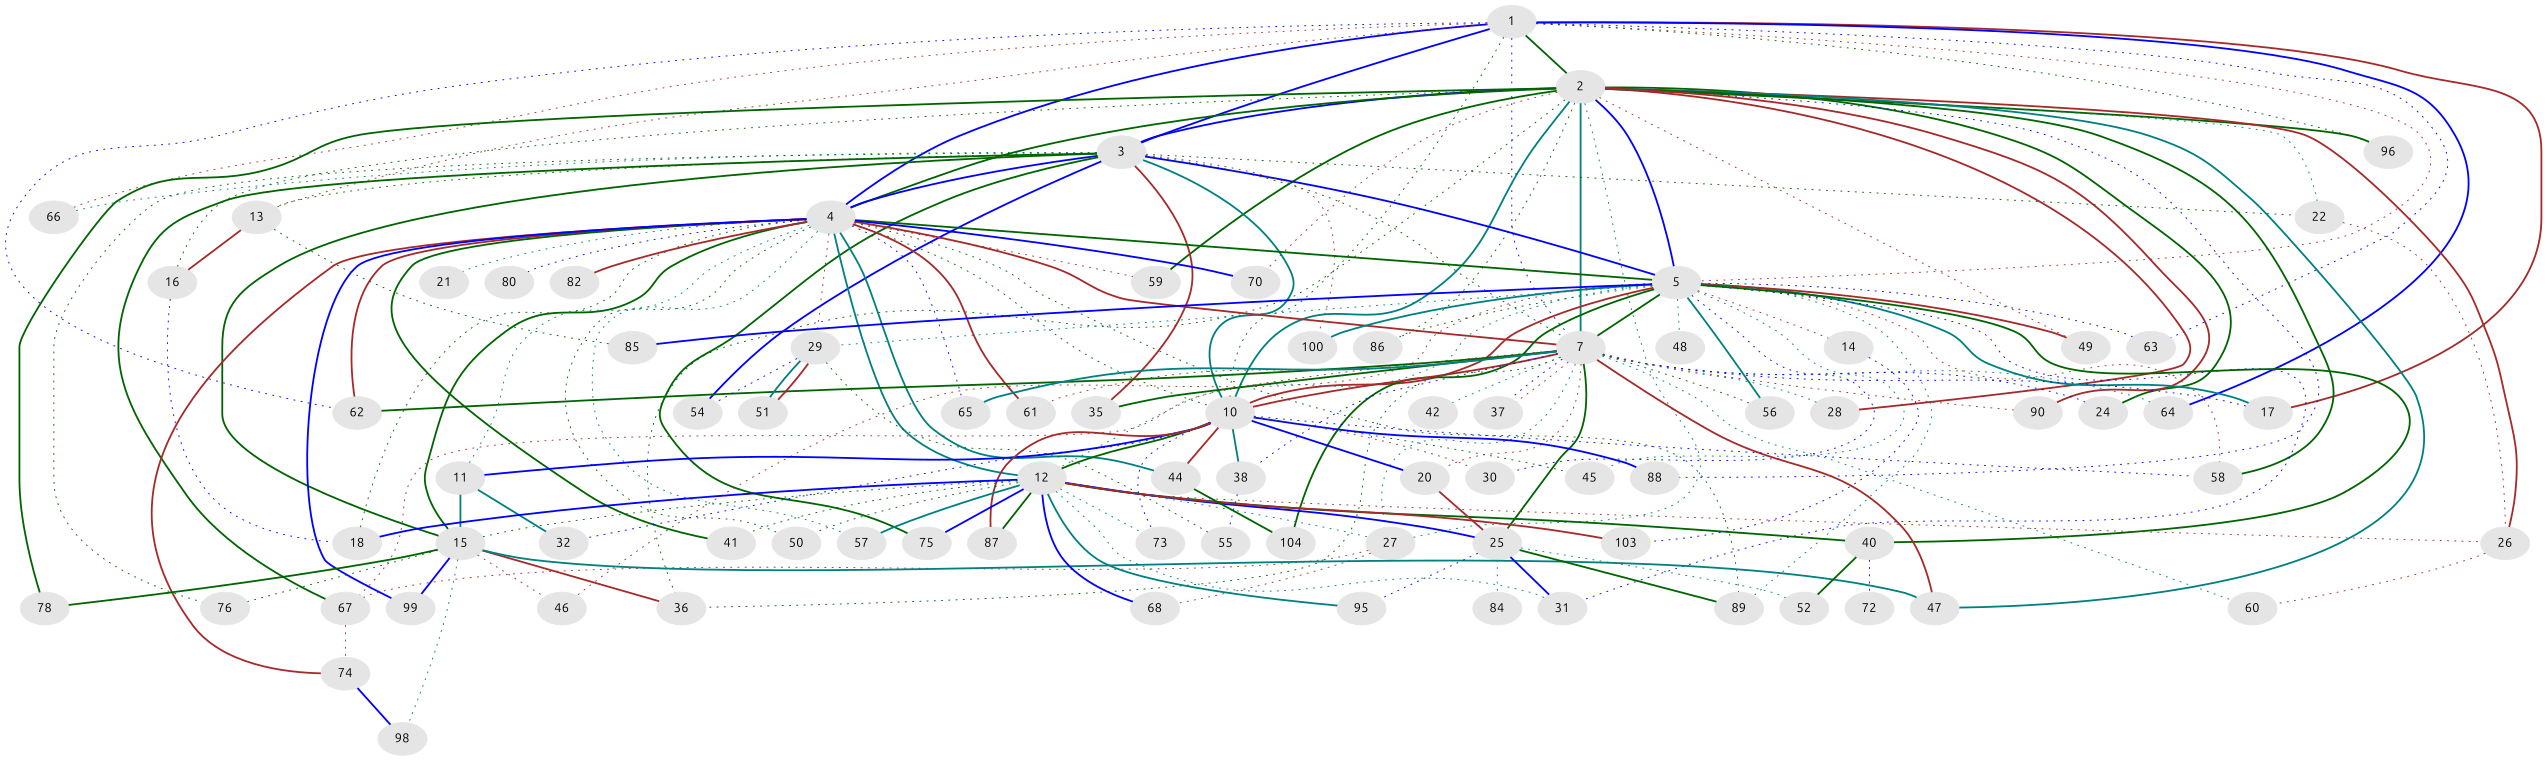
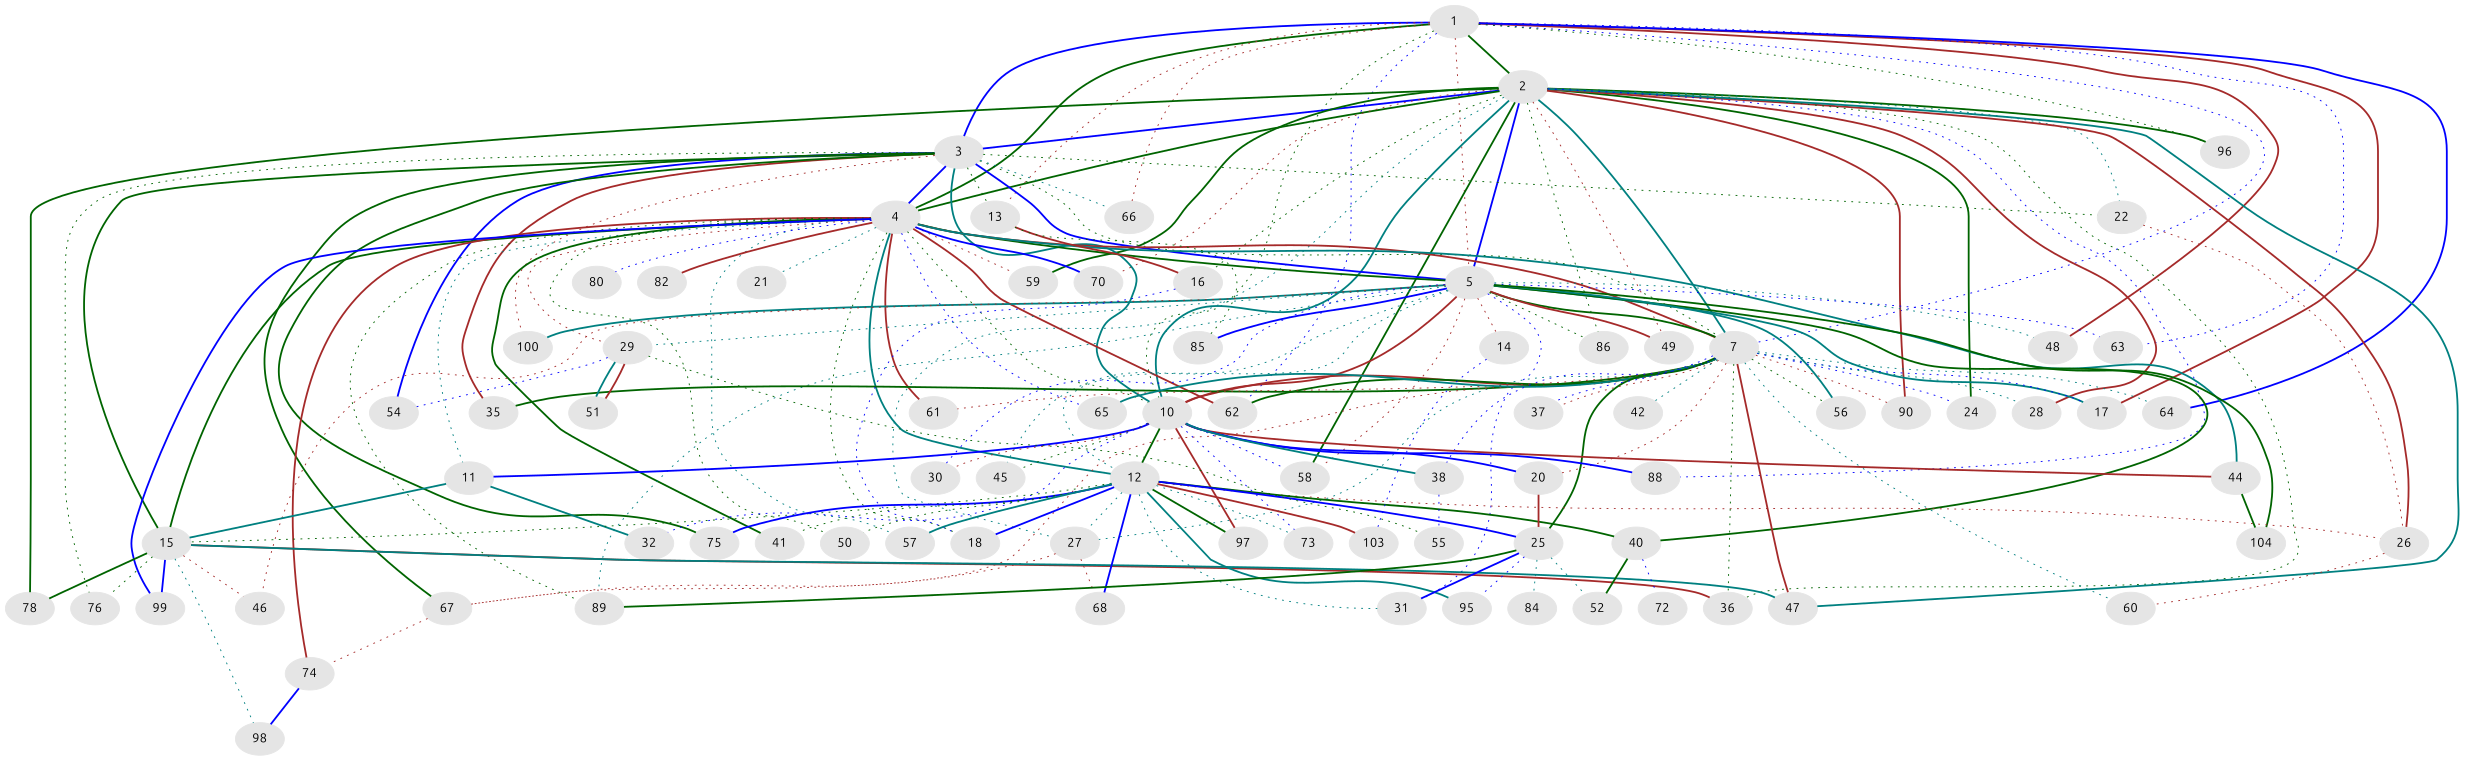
none -> (2035, 60)
(1155, 76) -> (1150, 59)
(992, 543) -> (1243, 543)
